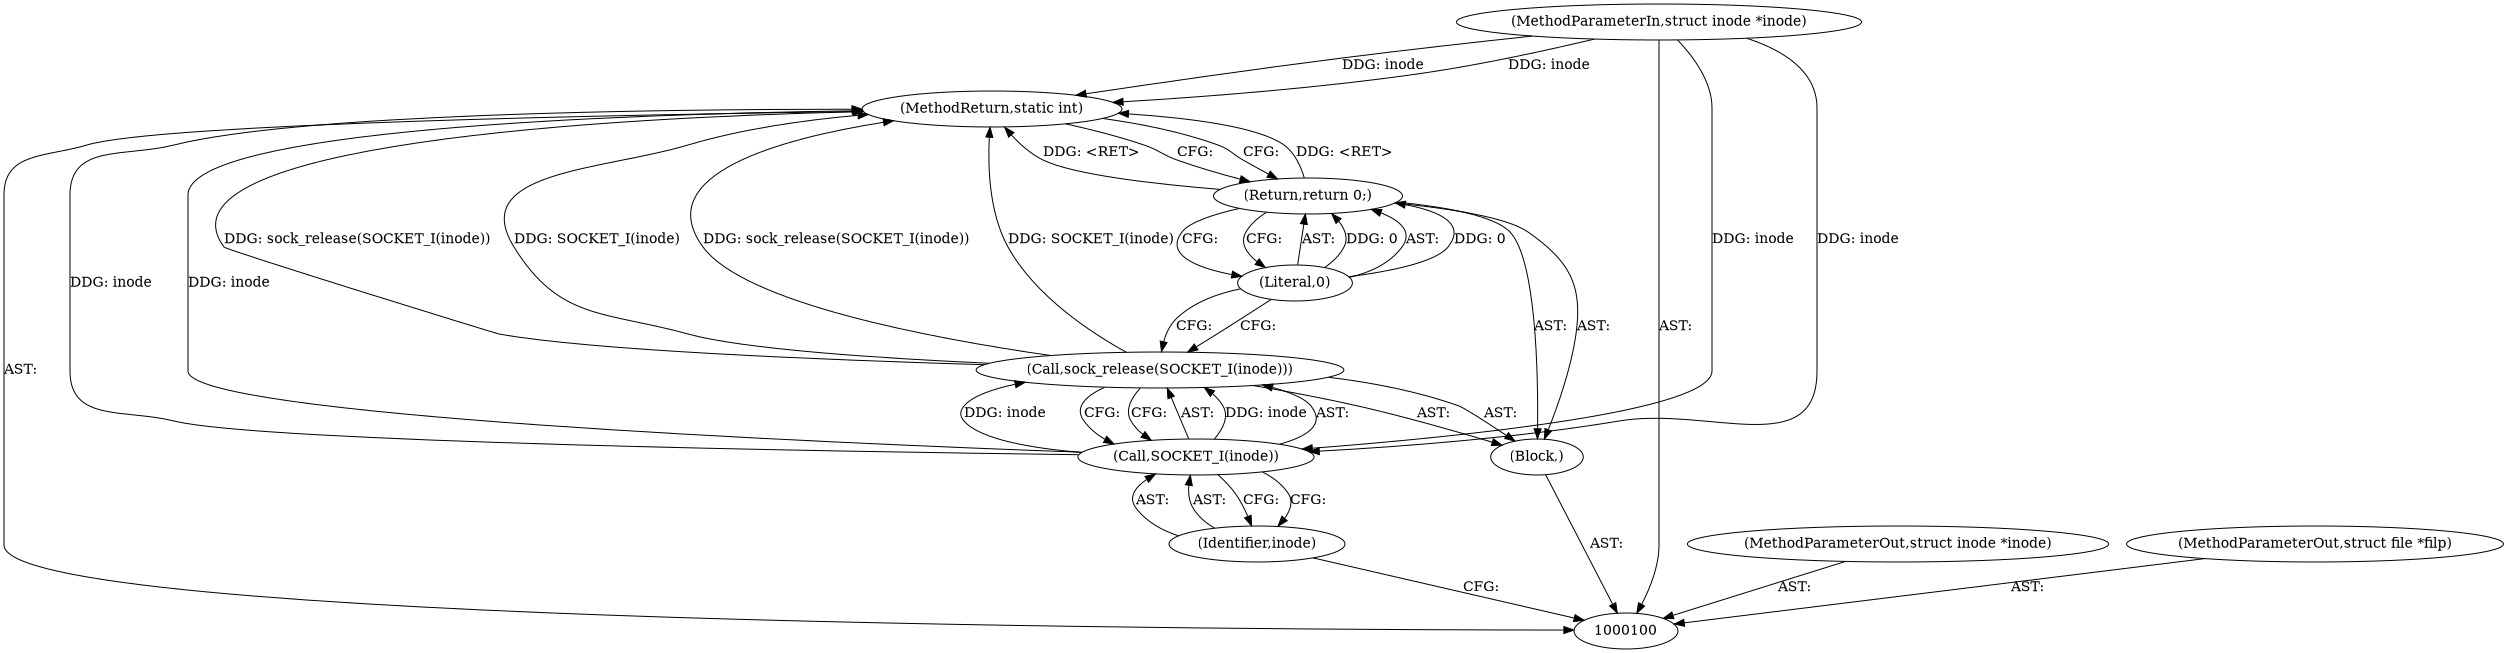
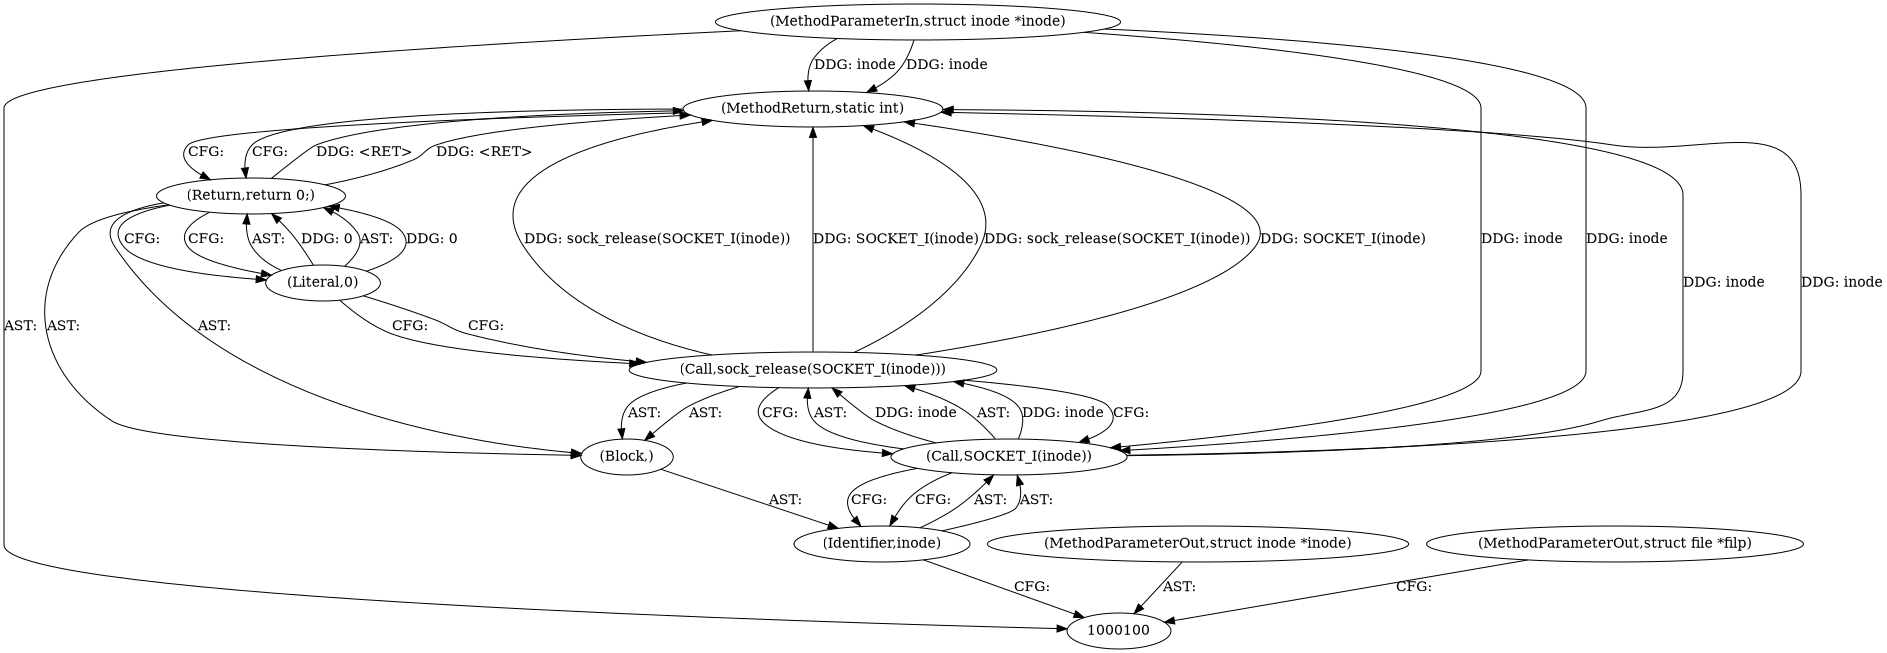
(1579, 539) -> (745, 497)
(164, 586) -> none
(2030, 588) -> (1416, 588)
